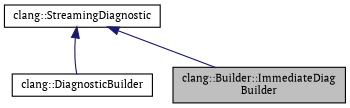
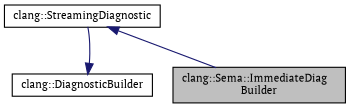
(75, 56) -> (90, 45)
(259, 85) -> (259, 85)
